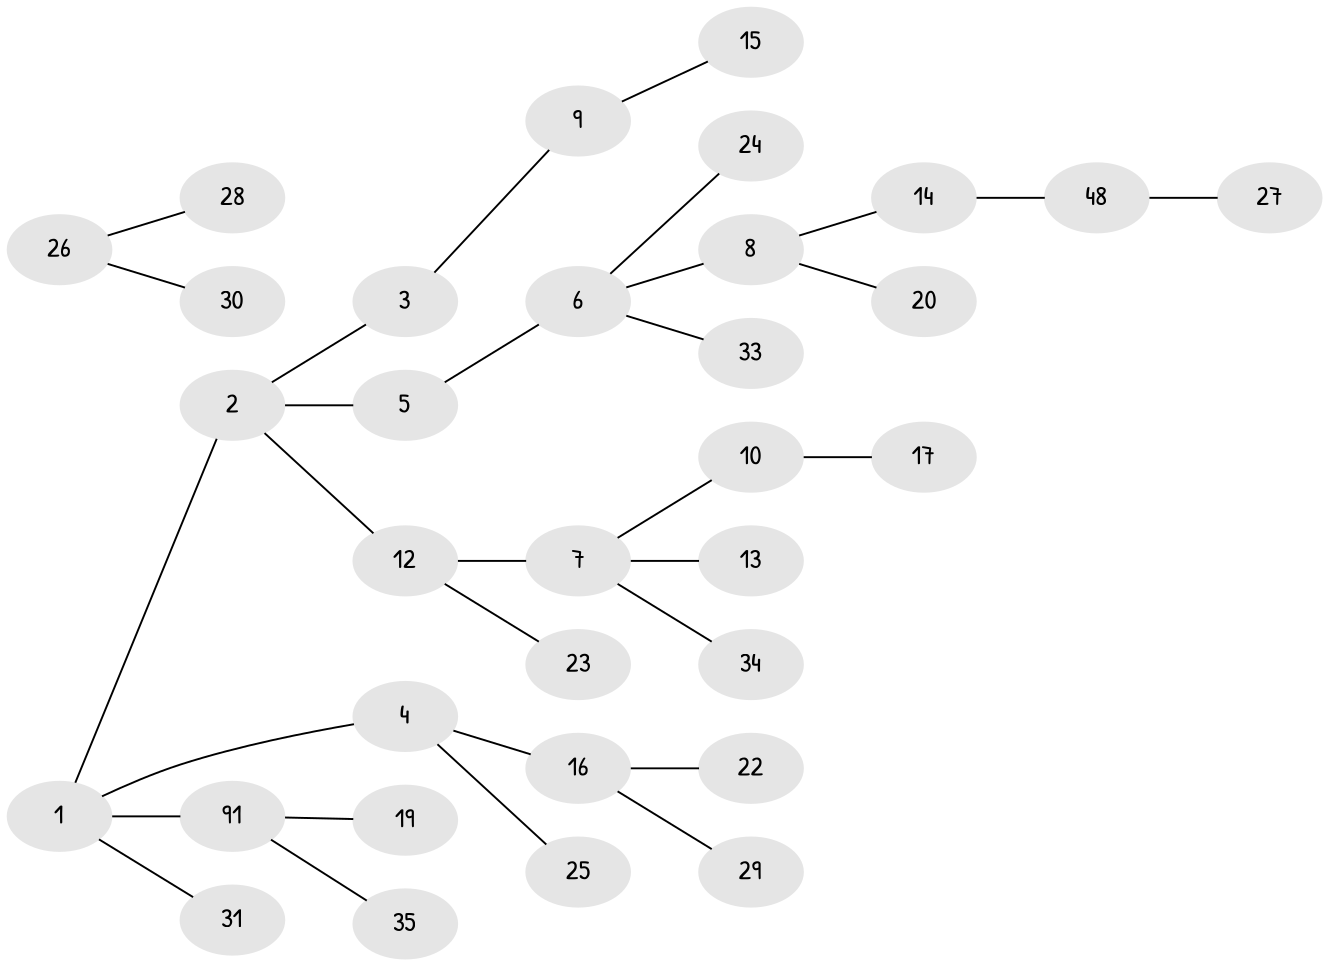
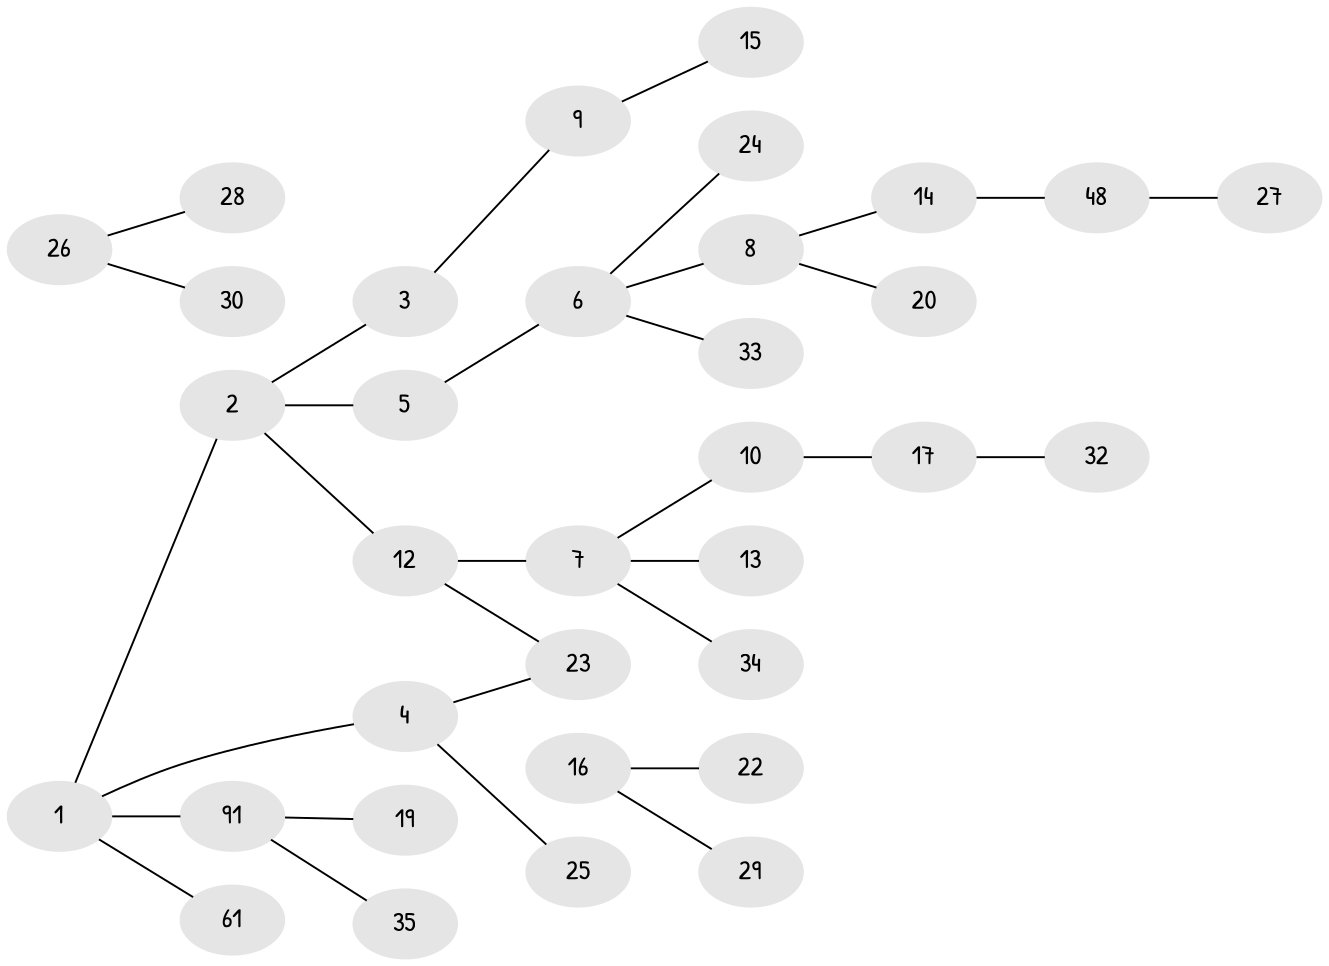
none -> (1097, 457)
(492, 743) -> (492, 690)
(232, 920) -> (232, 920)
